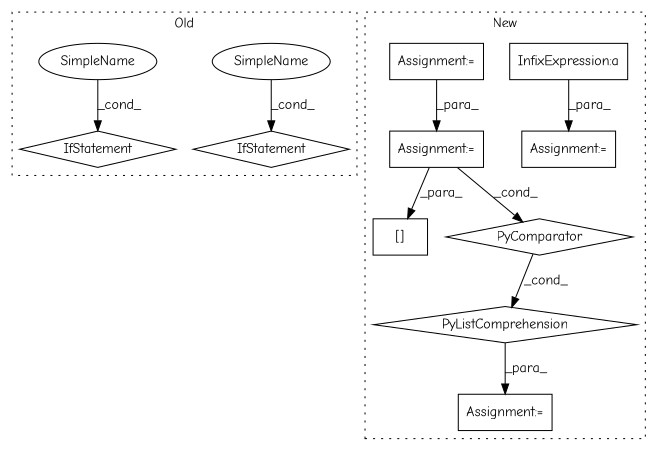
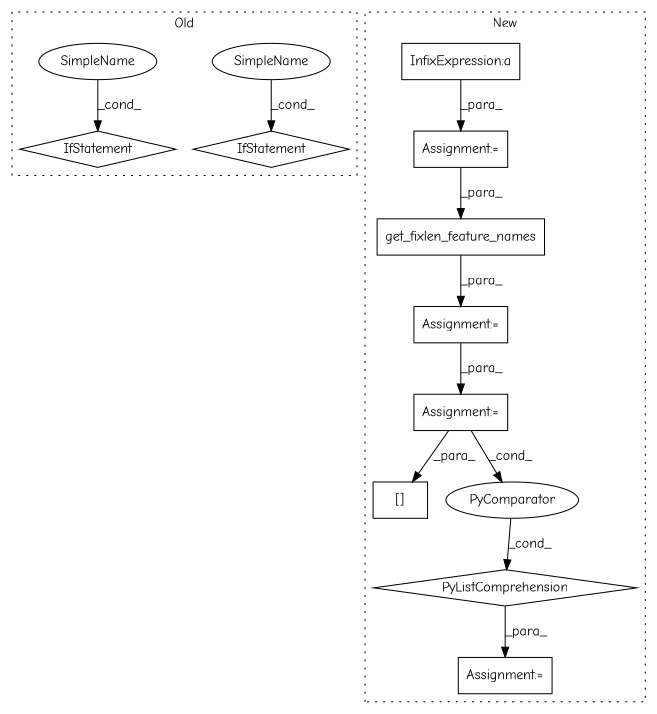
none -> (461, 237)
(539, 237) -> (512, 500)
